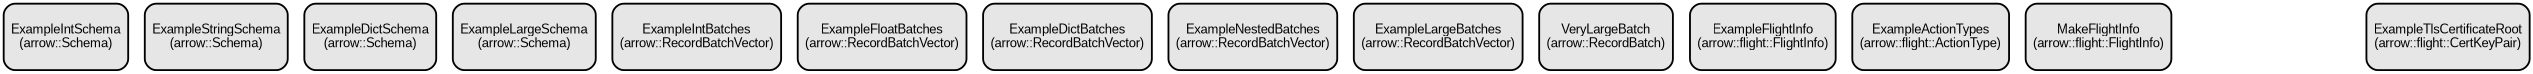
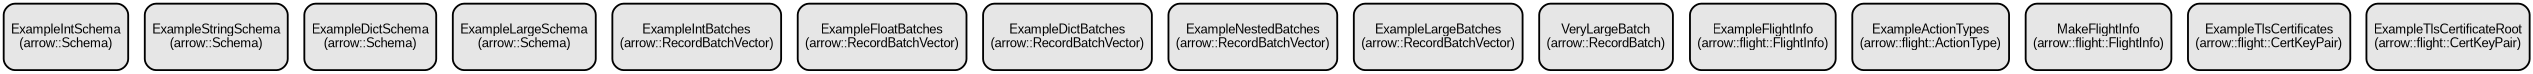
none -> (2269, 37)
